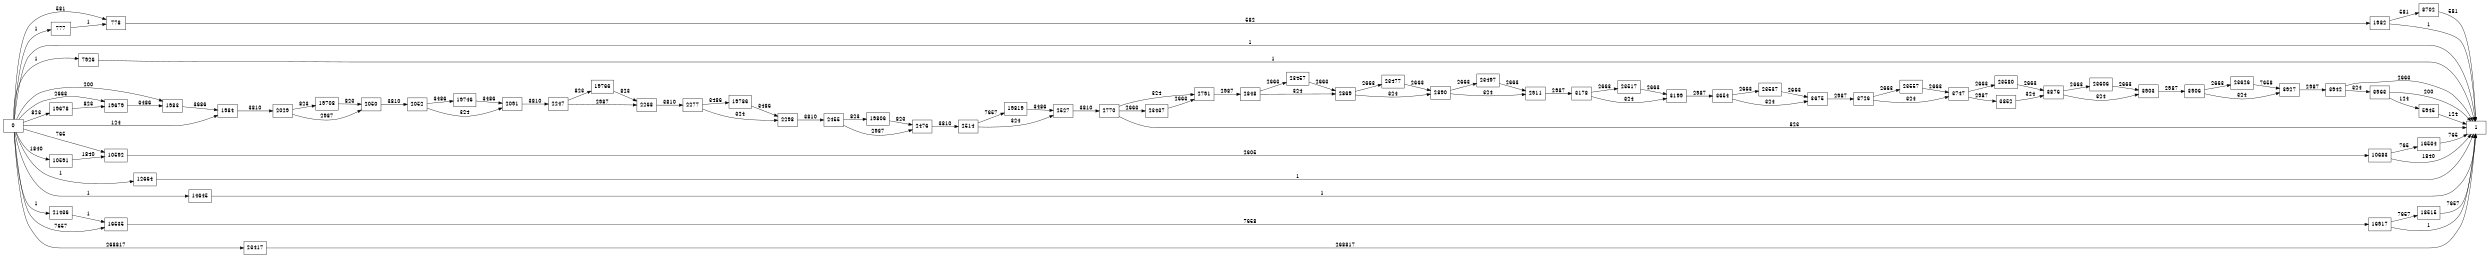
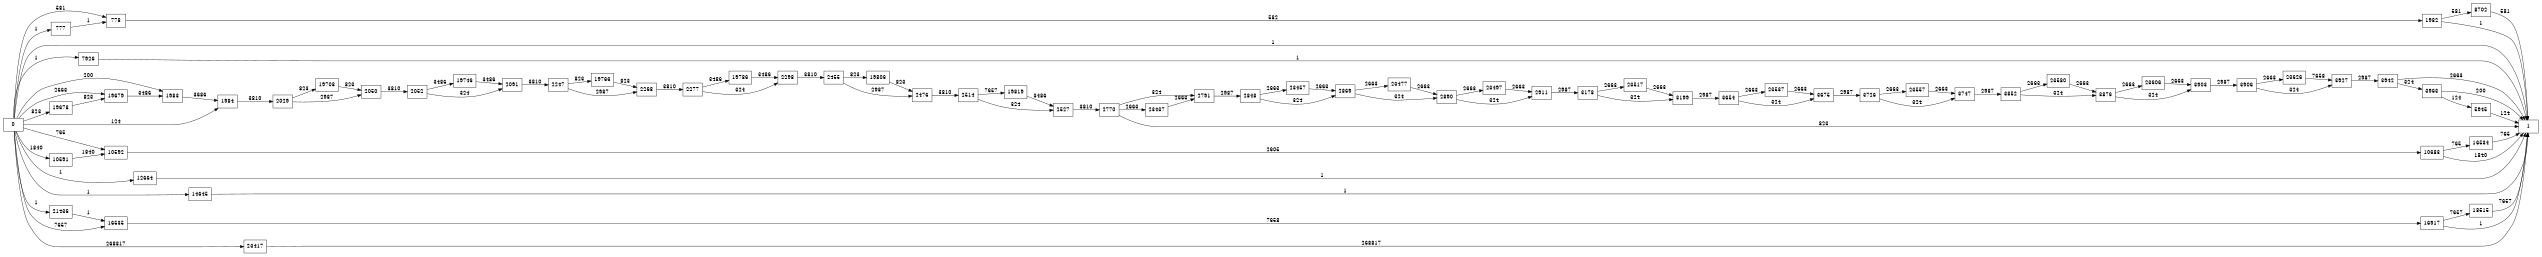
(1980, 89) -> (2032, 88)
